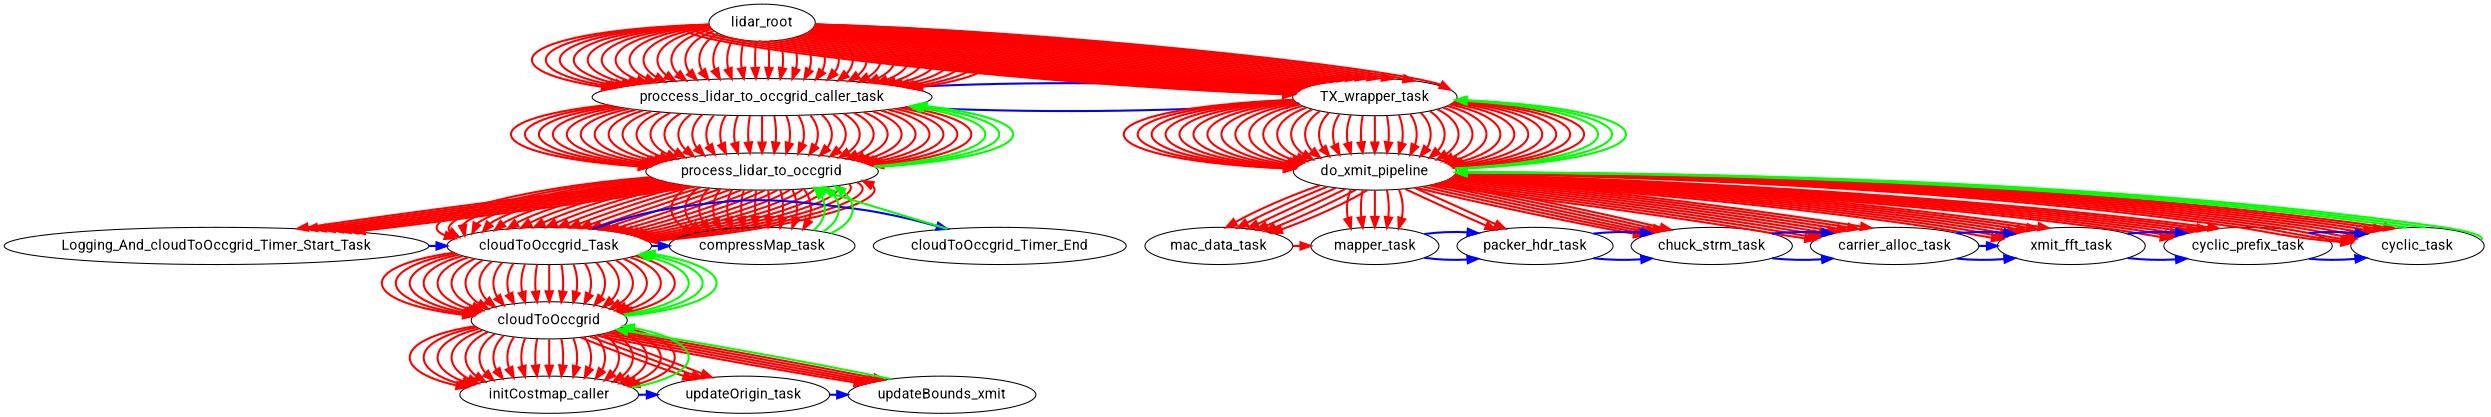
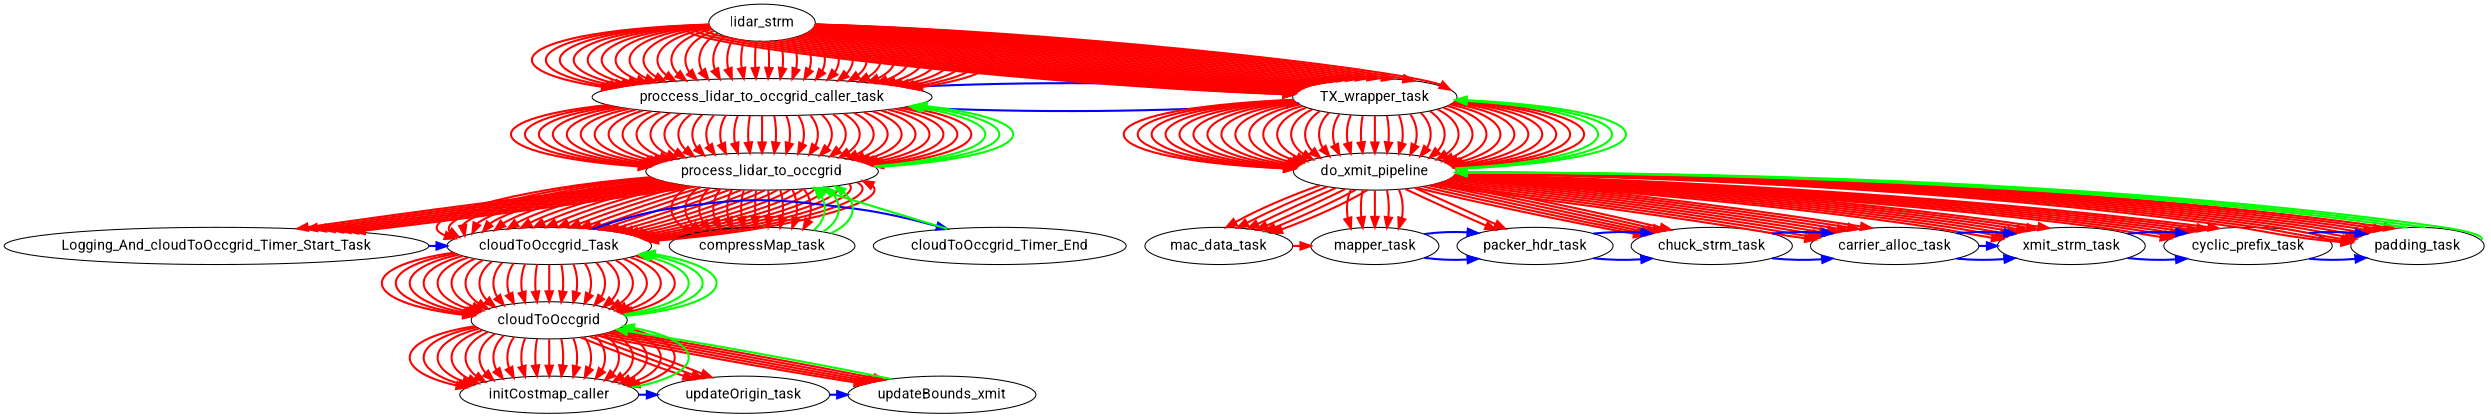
(762, 23) -> (762, 23)
(655, 246) -> none
(2071, 246) -> (2071, 246)
(2417, 246) -> (2417, 246)
